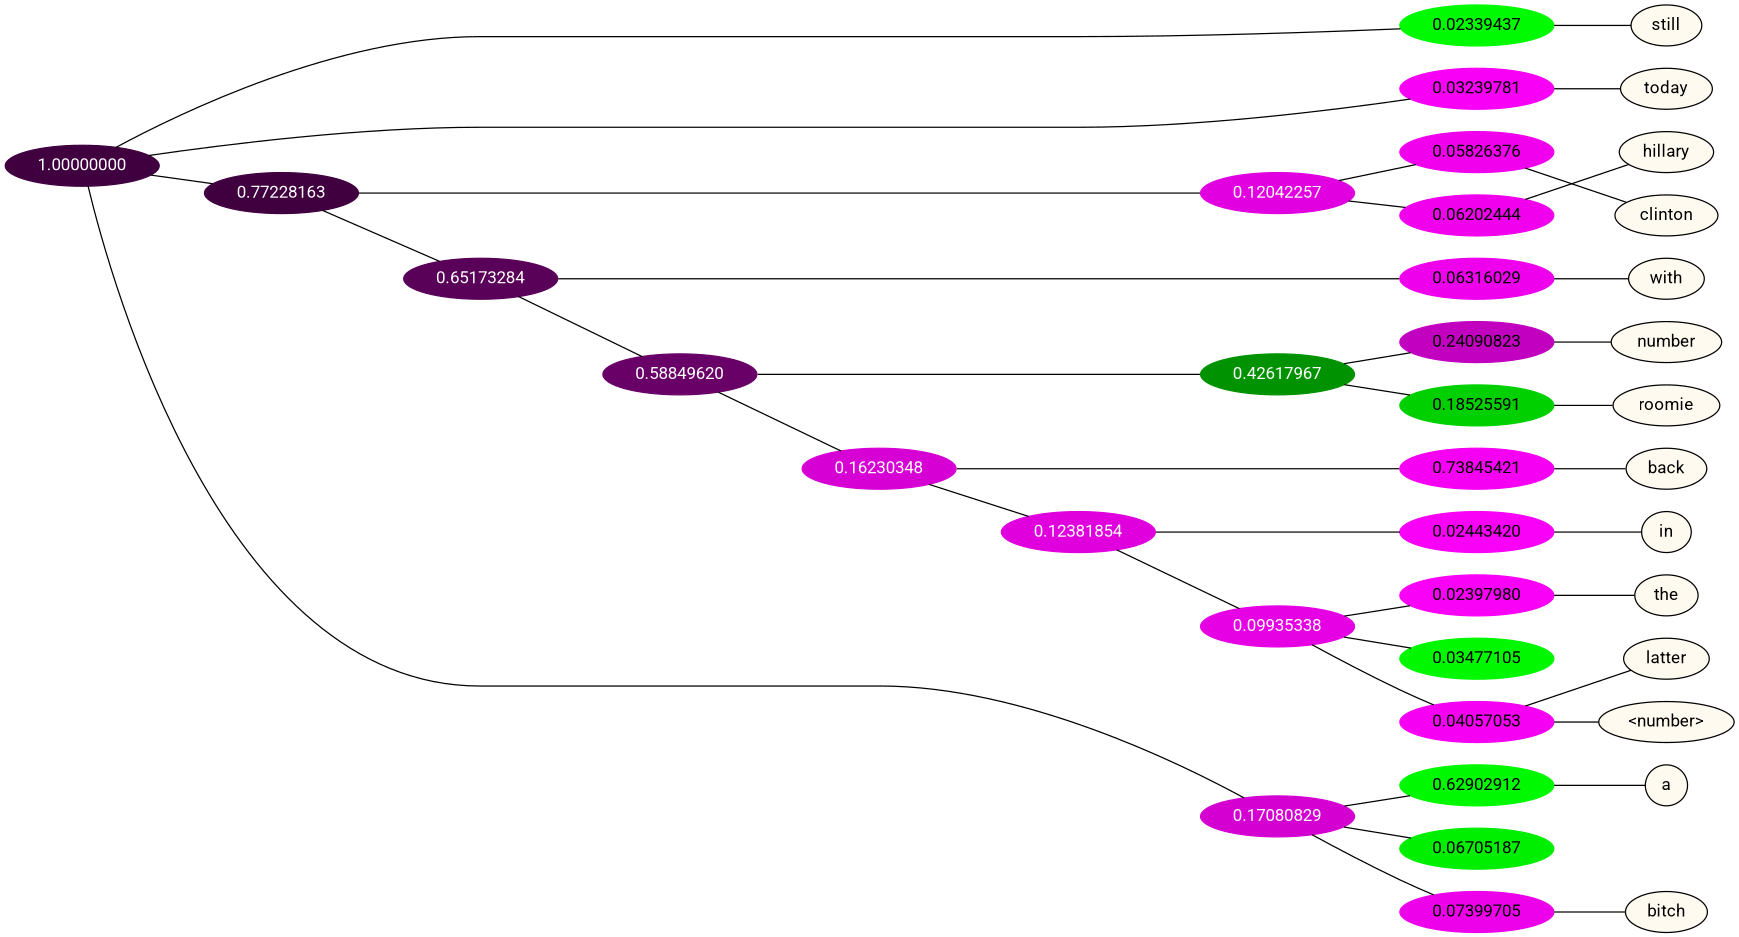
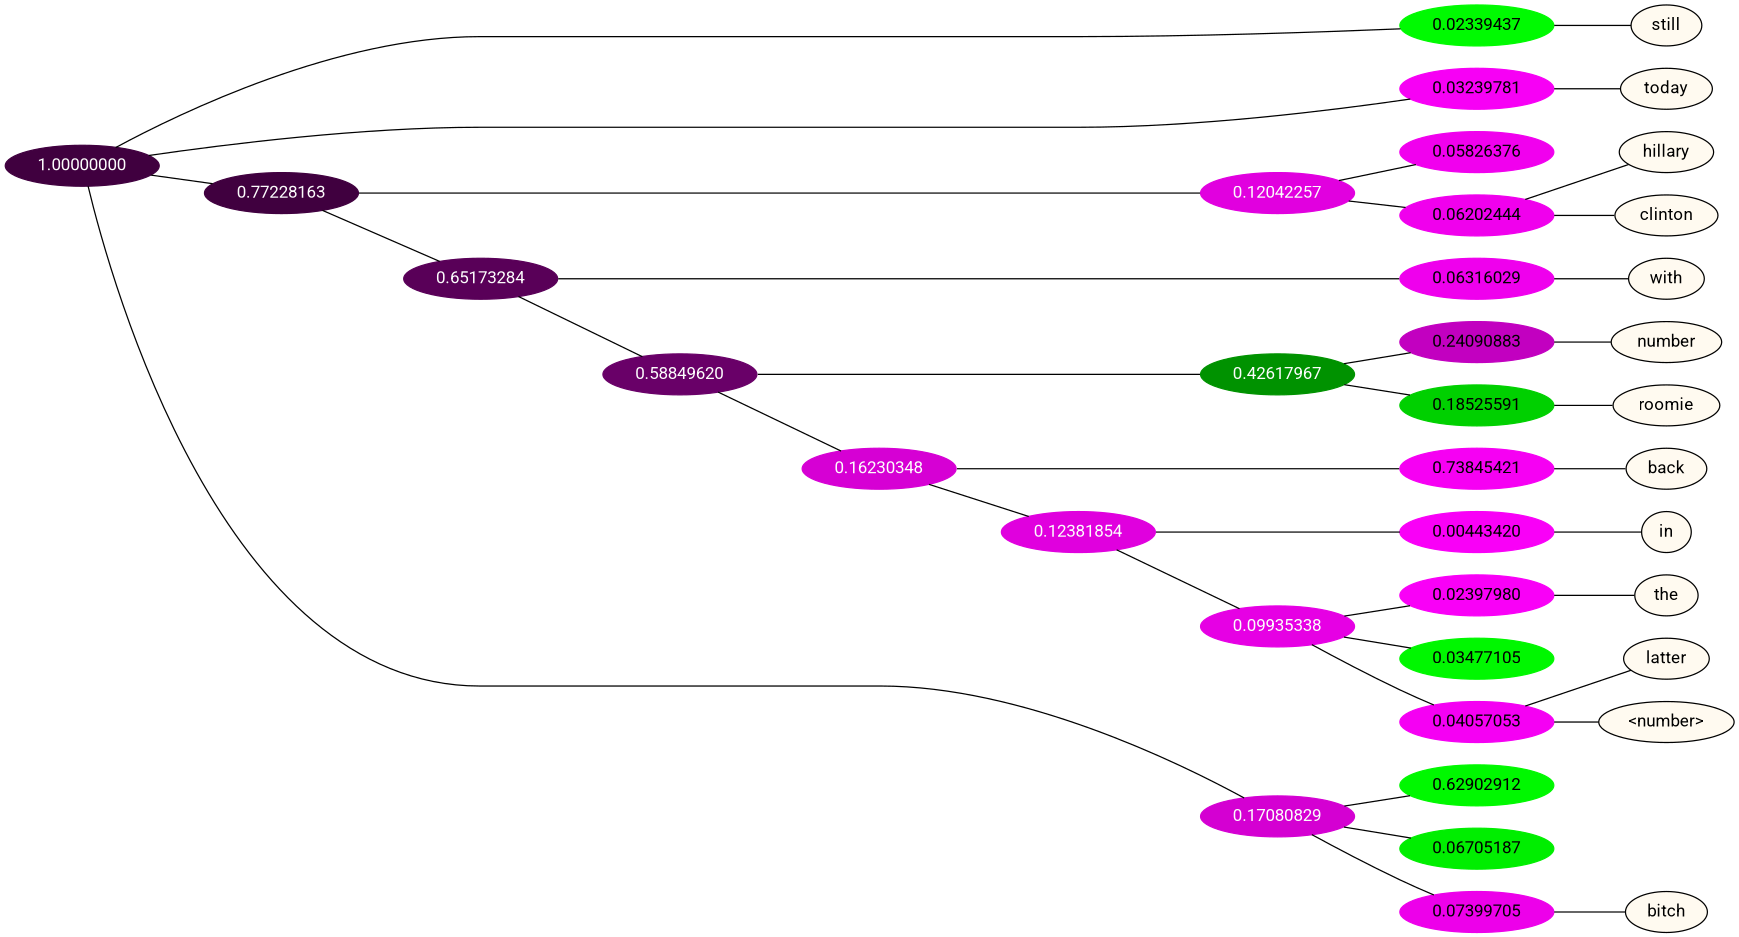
(1583, 188) -> (1584, 215)
(1477, 342) -> (1477, 342)
(1477, 532) -> (1477, 532)
(1666, 785) -> none
